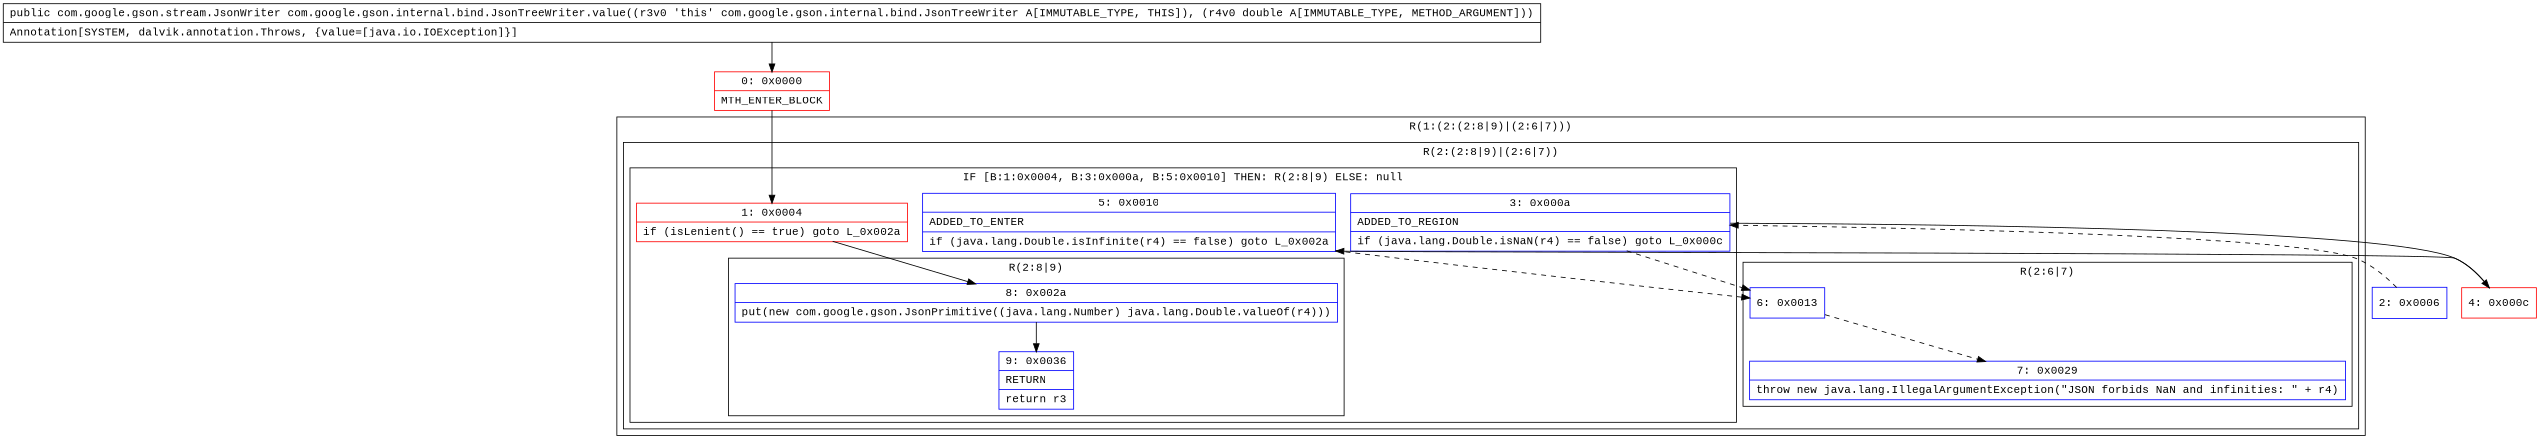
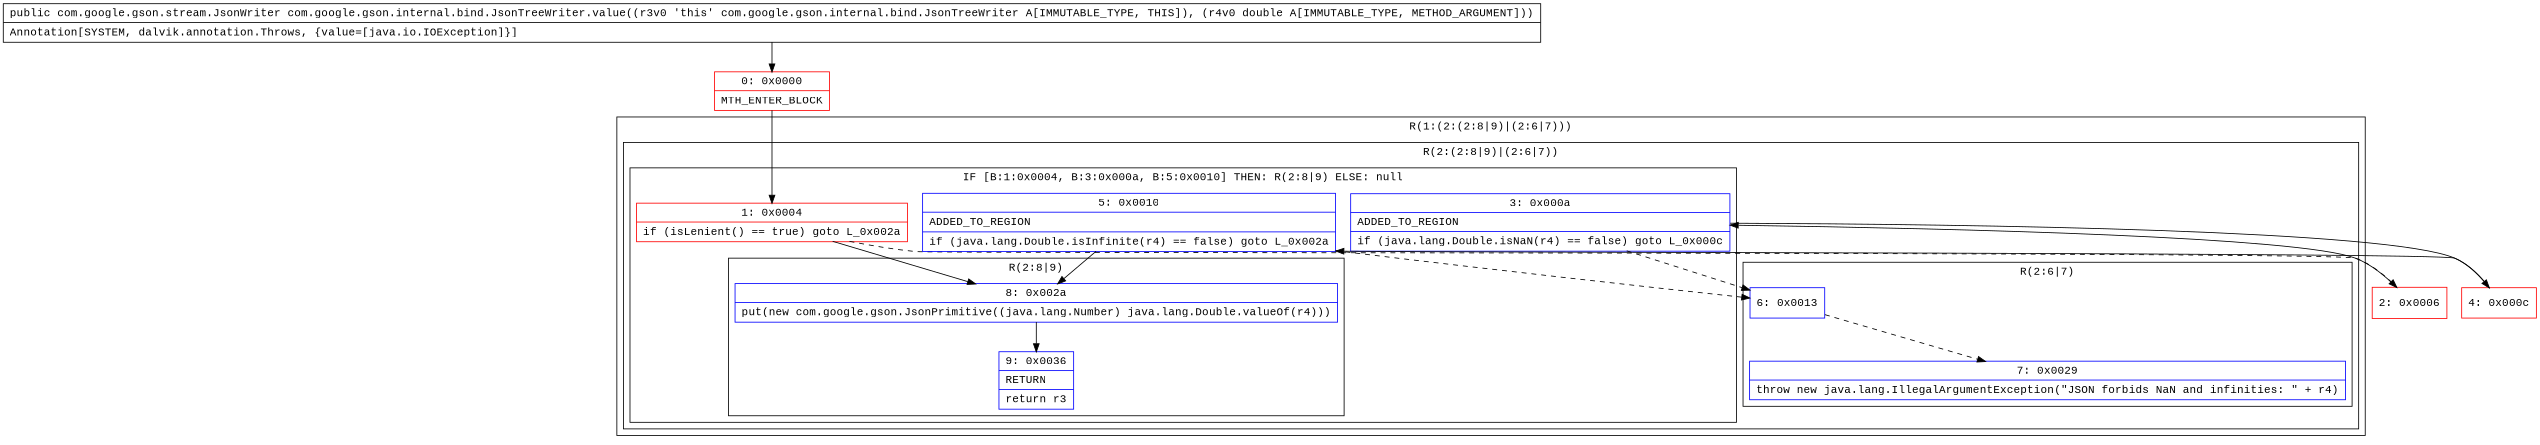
(977, 222) -> (980, 222)
(2073, 234) -> (2073, 234)
none -> (1314, 253)
none -> (1080, 265)
(2410, 303) -> (2410, 303)
